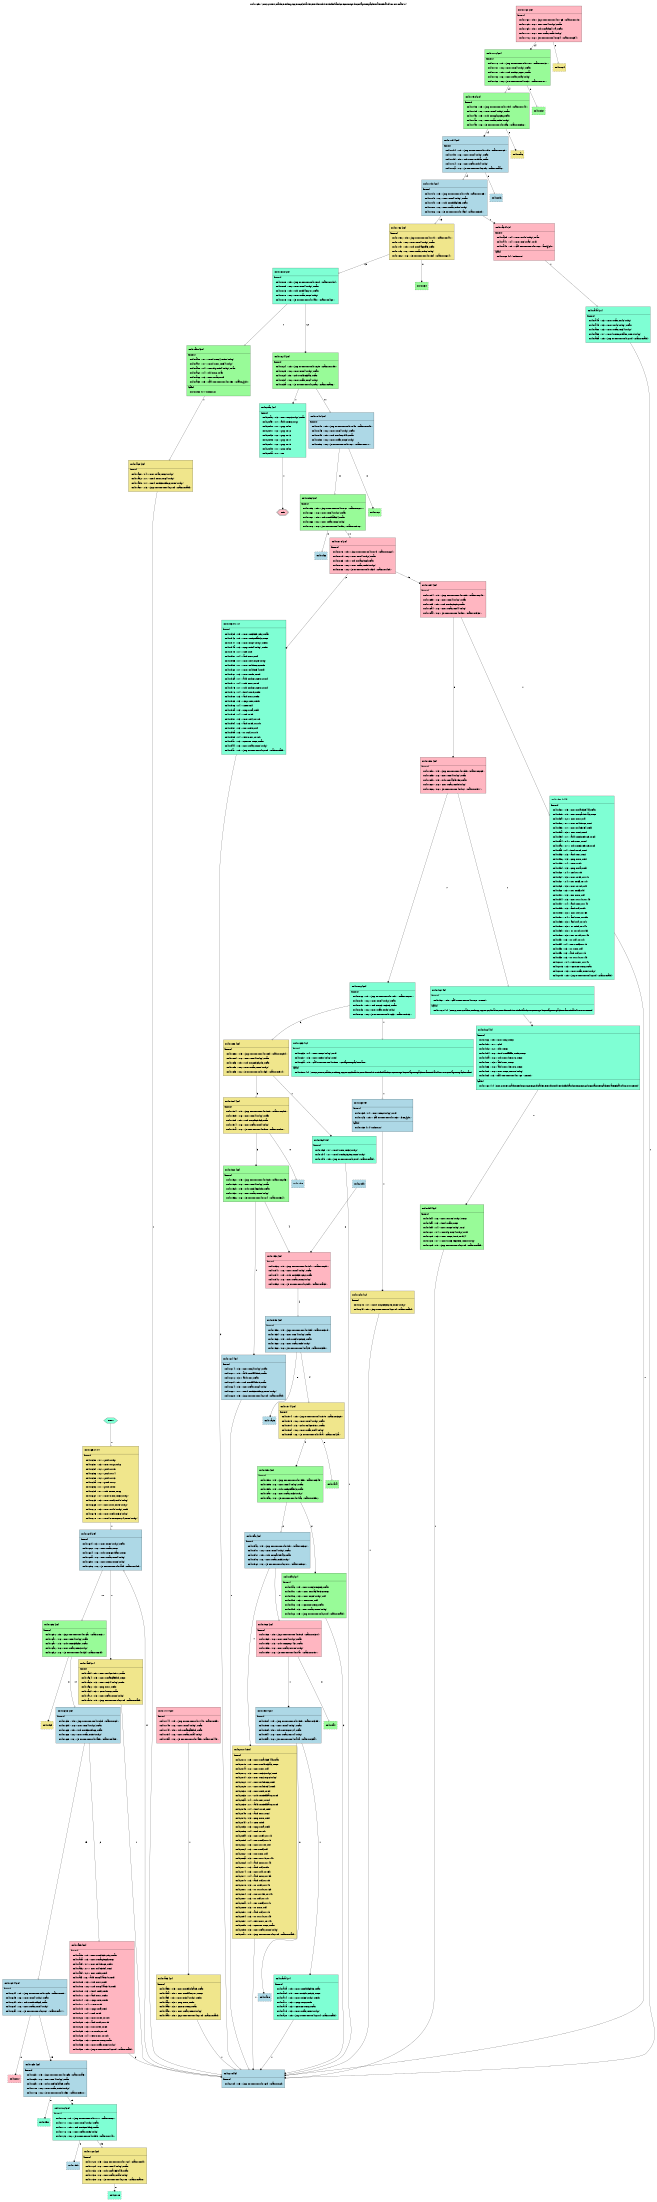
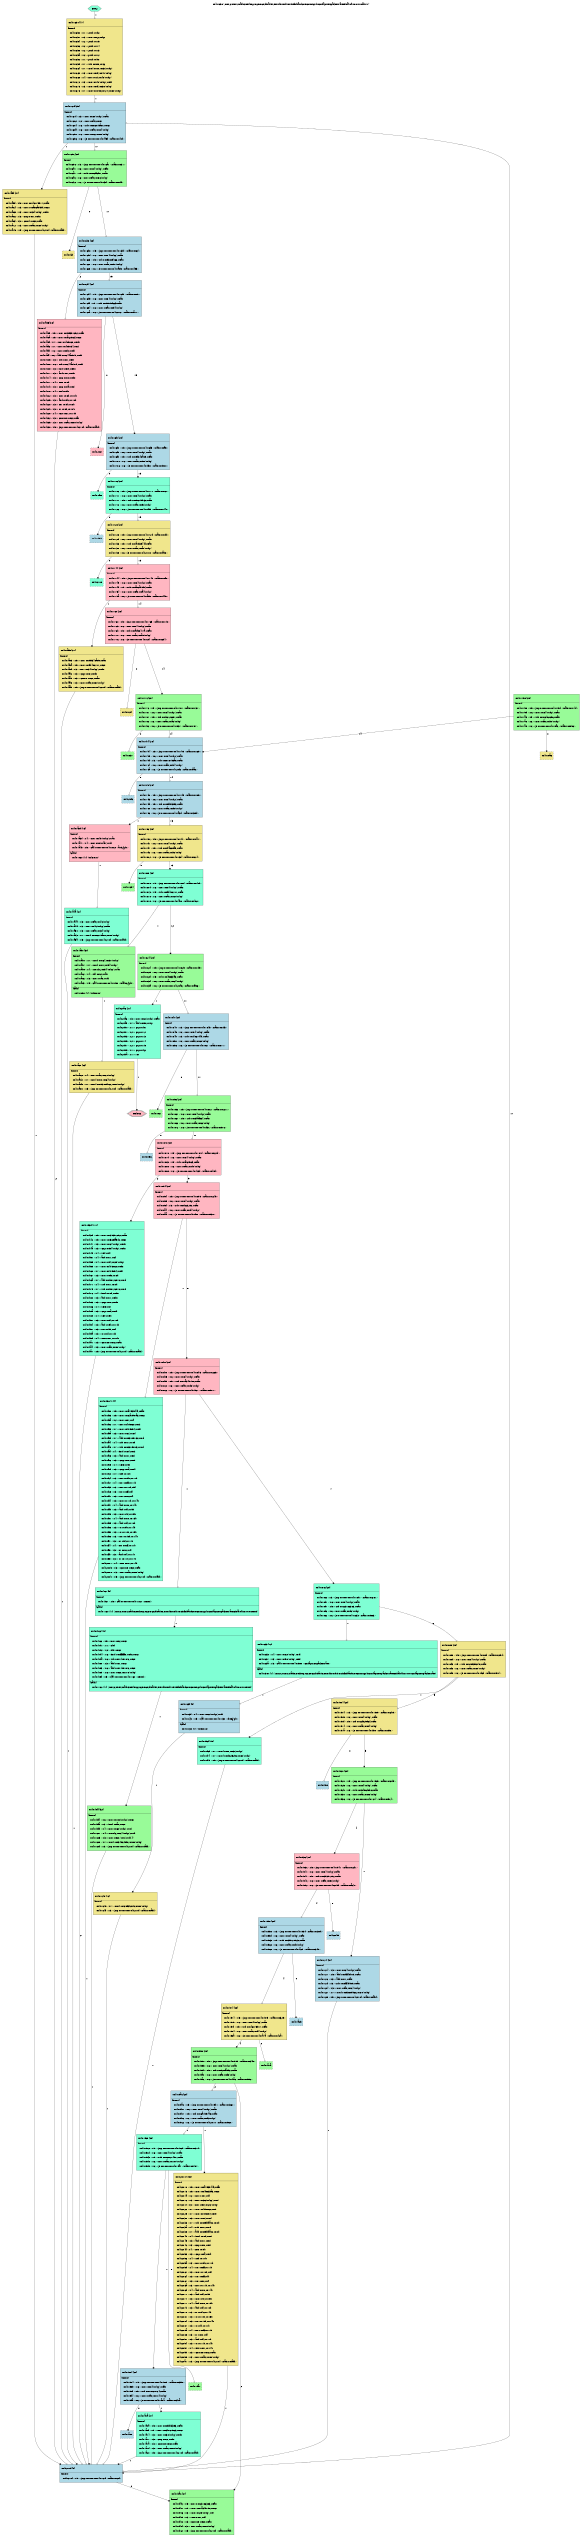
(507, 89) -> (169, 733)
(364, 264) -> (170, 865)
(283, 512) -> (137, 1114)
none -> (138, 560)
none -> (138, 604)
(334, 1219) -> (331, 1910)
(111, 1421) -> (95, 9)
(289, 1639) -> (169, 2152)
(342, 1864) -> (142, 2492)
